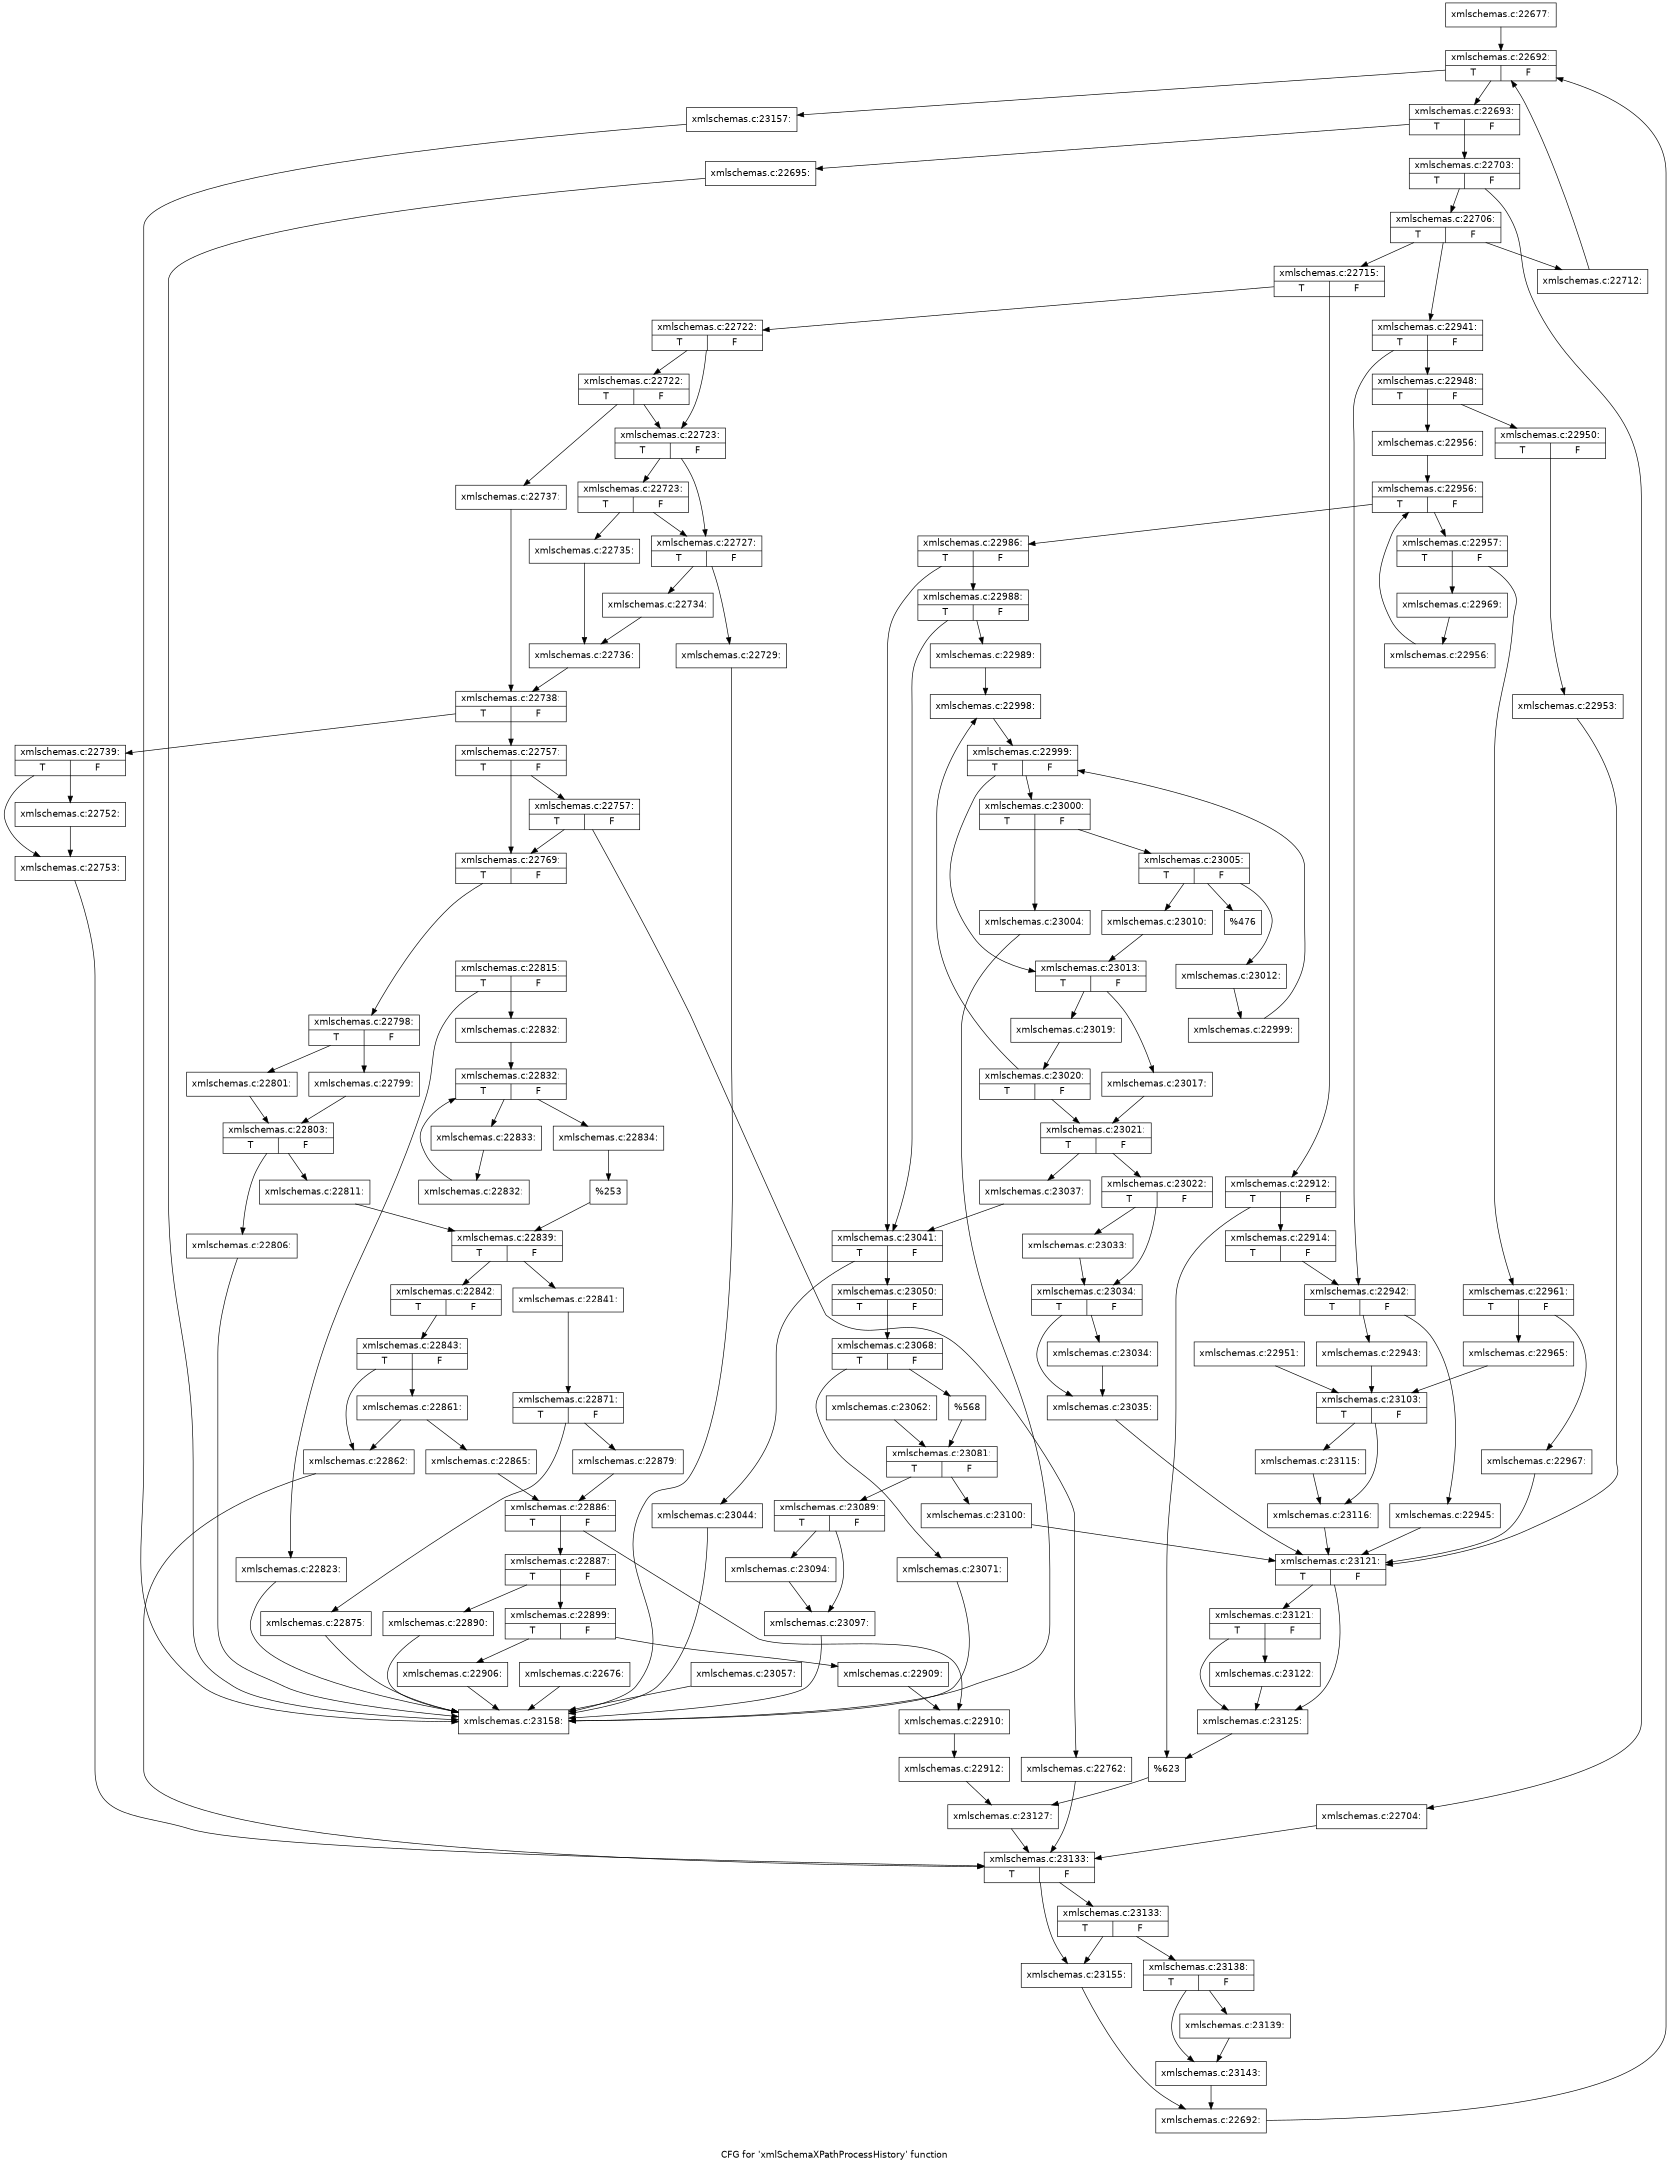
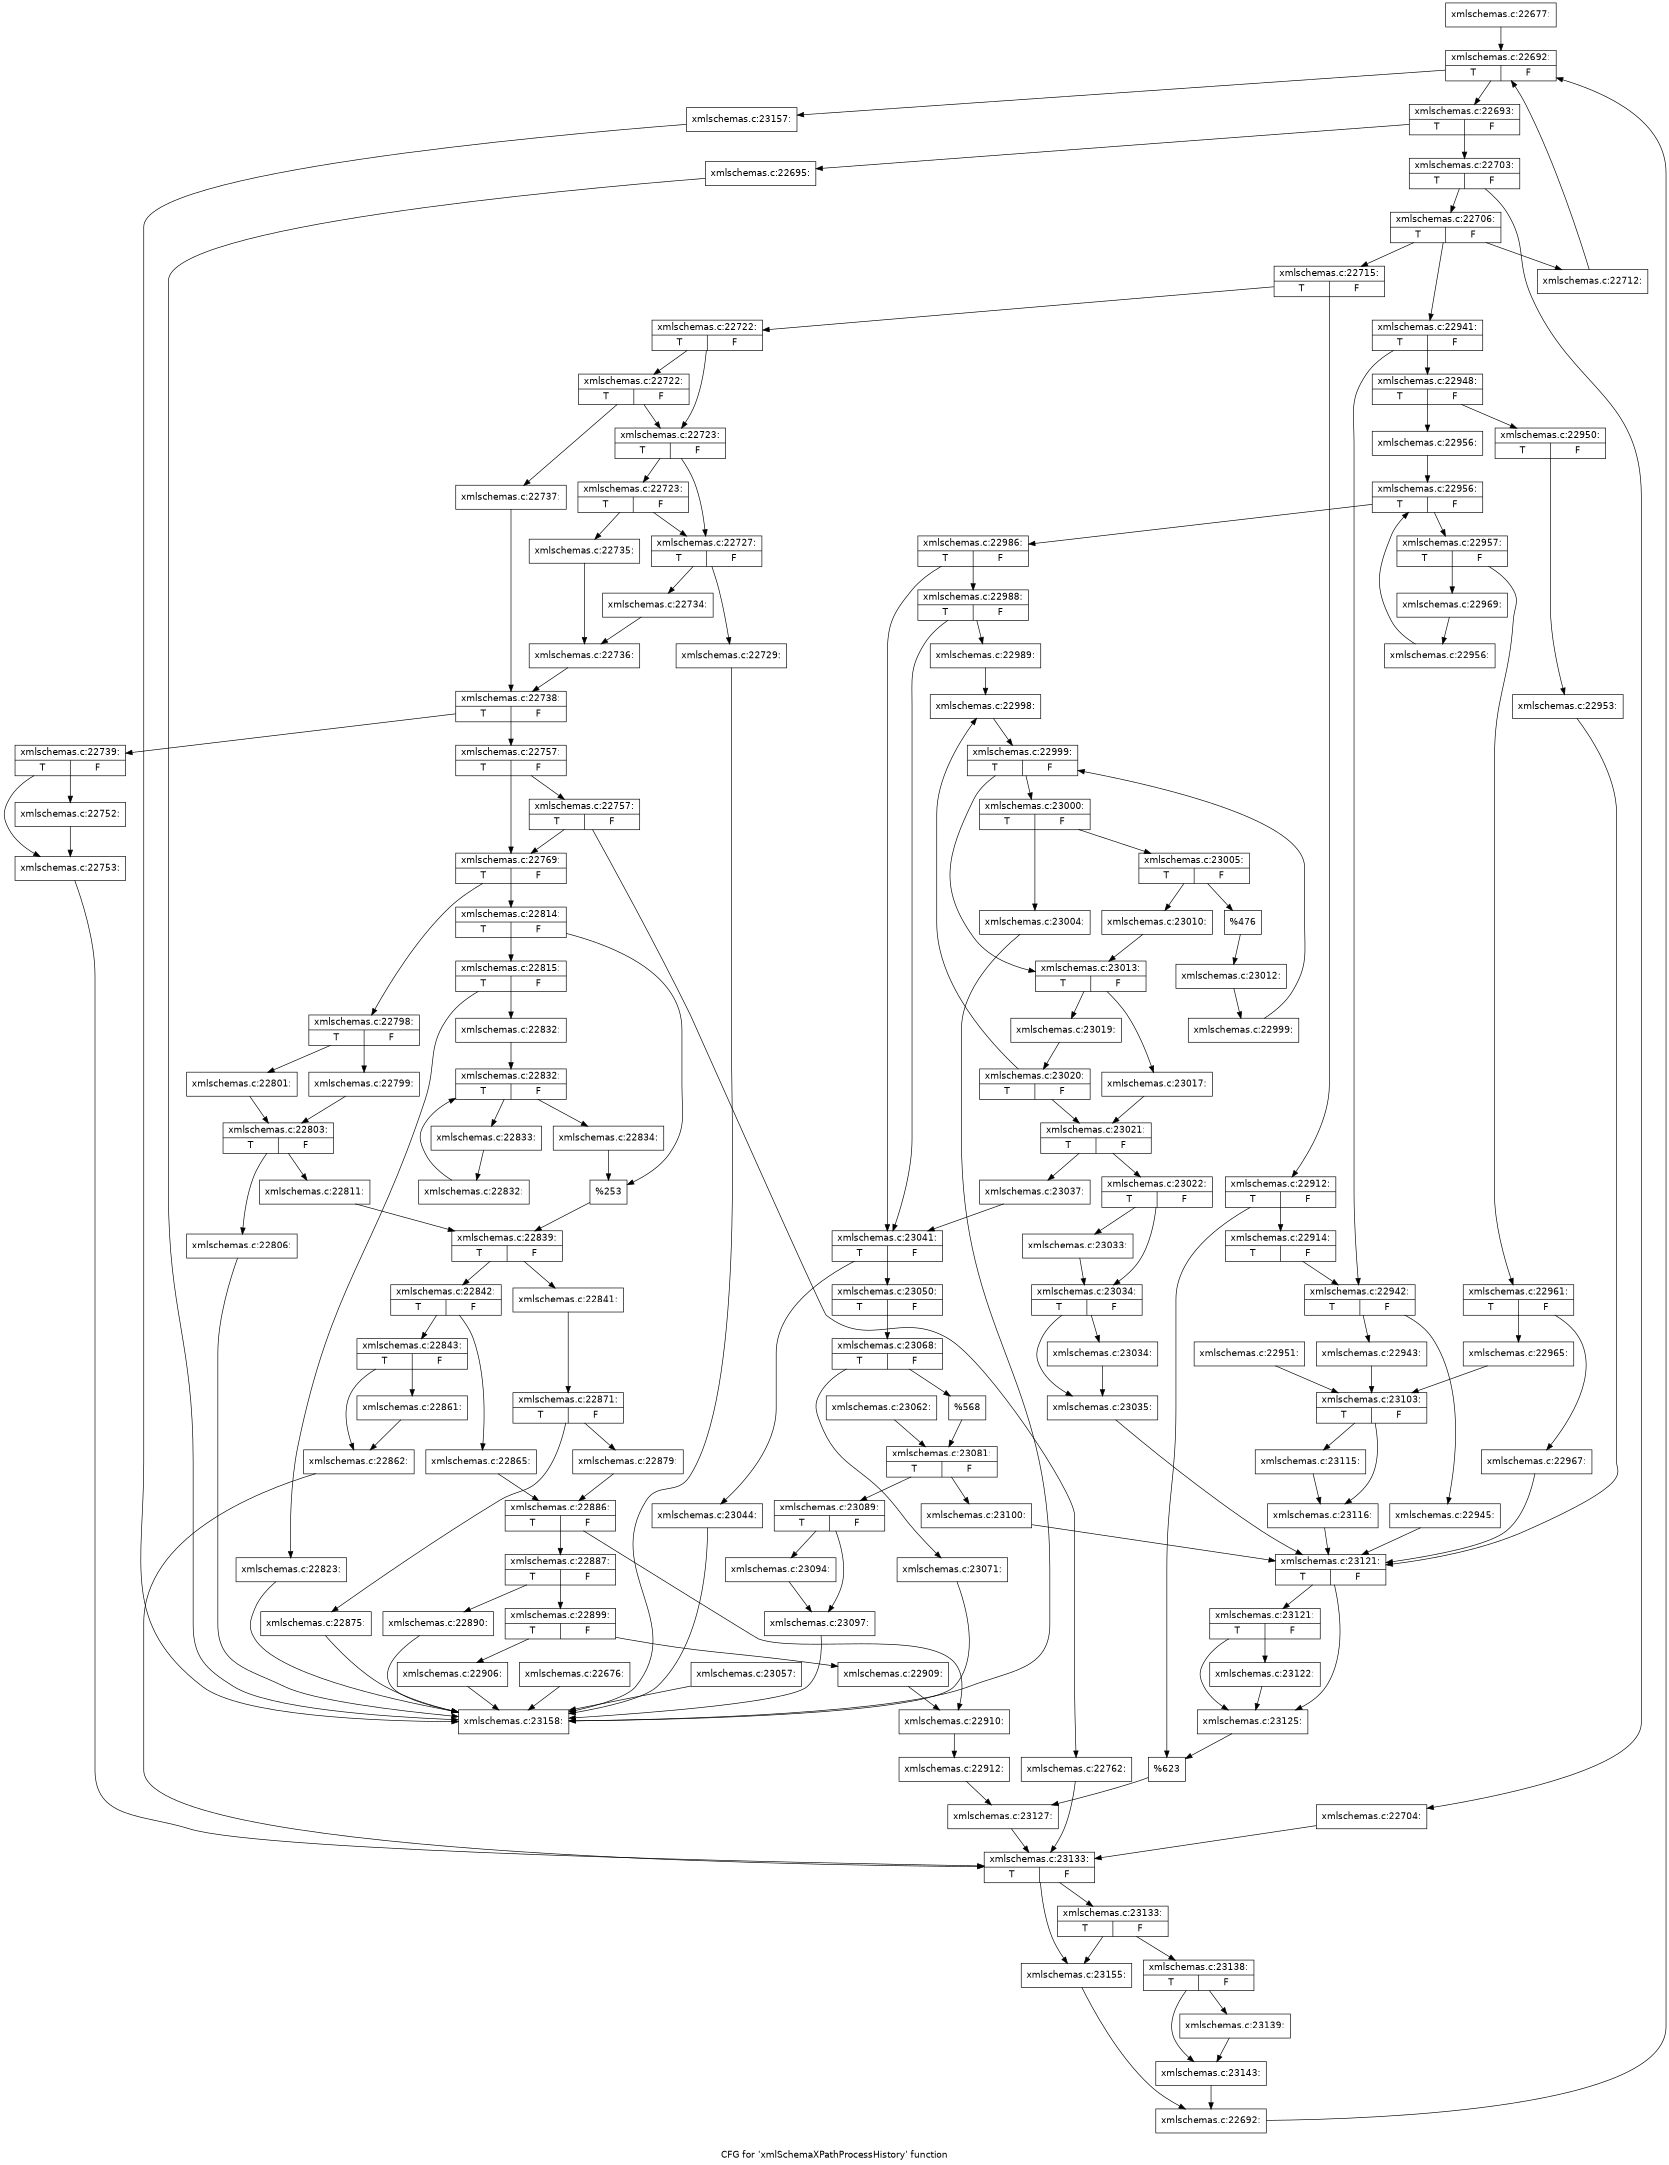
(1272, 918) -> (1238, 946)
none -> (511, 922)
(444, 1433) -> (482, 1377)
